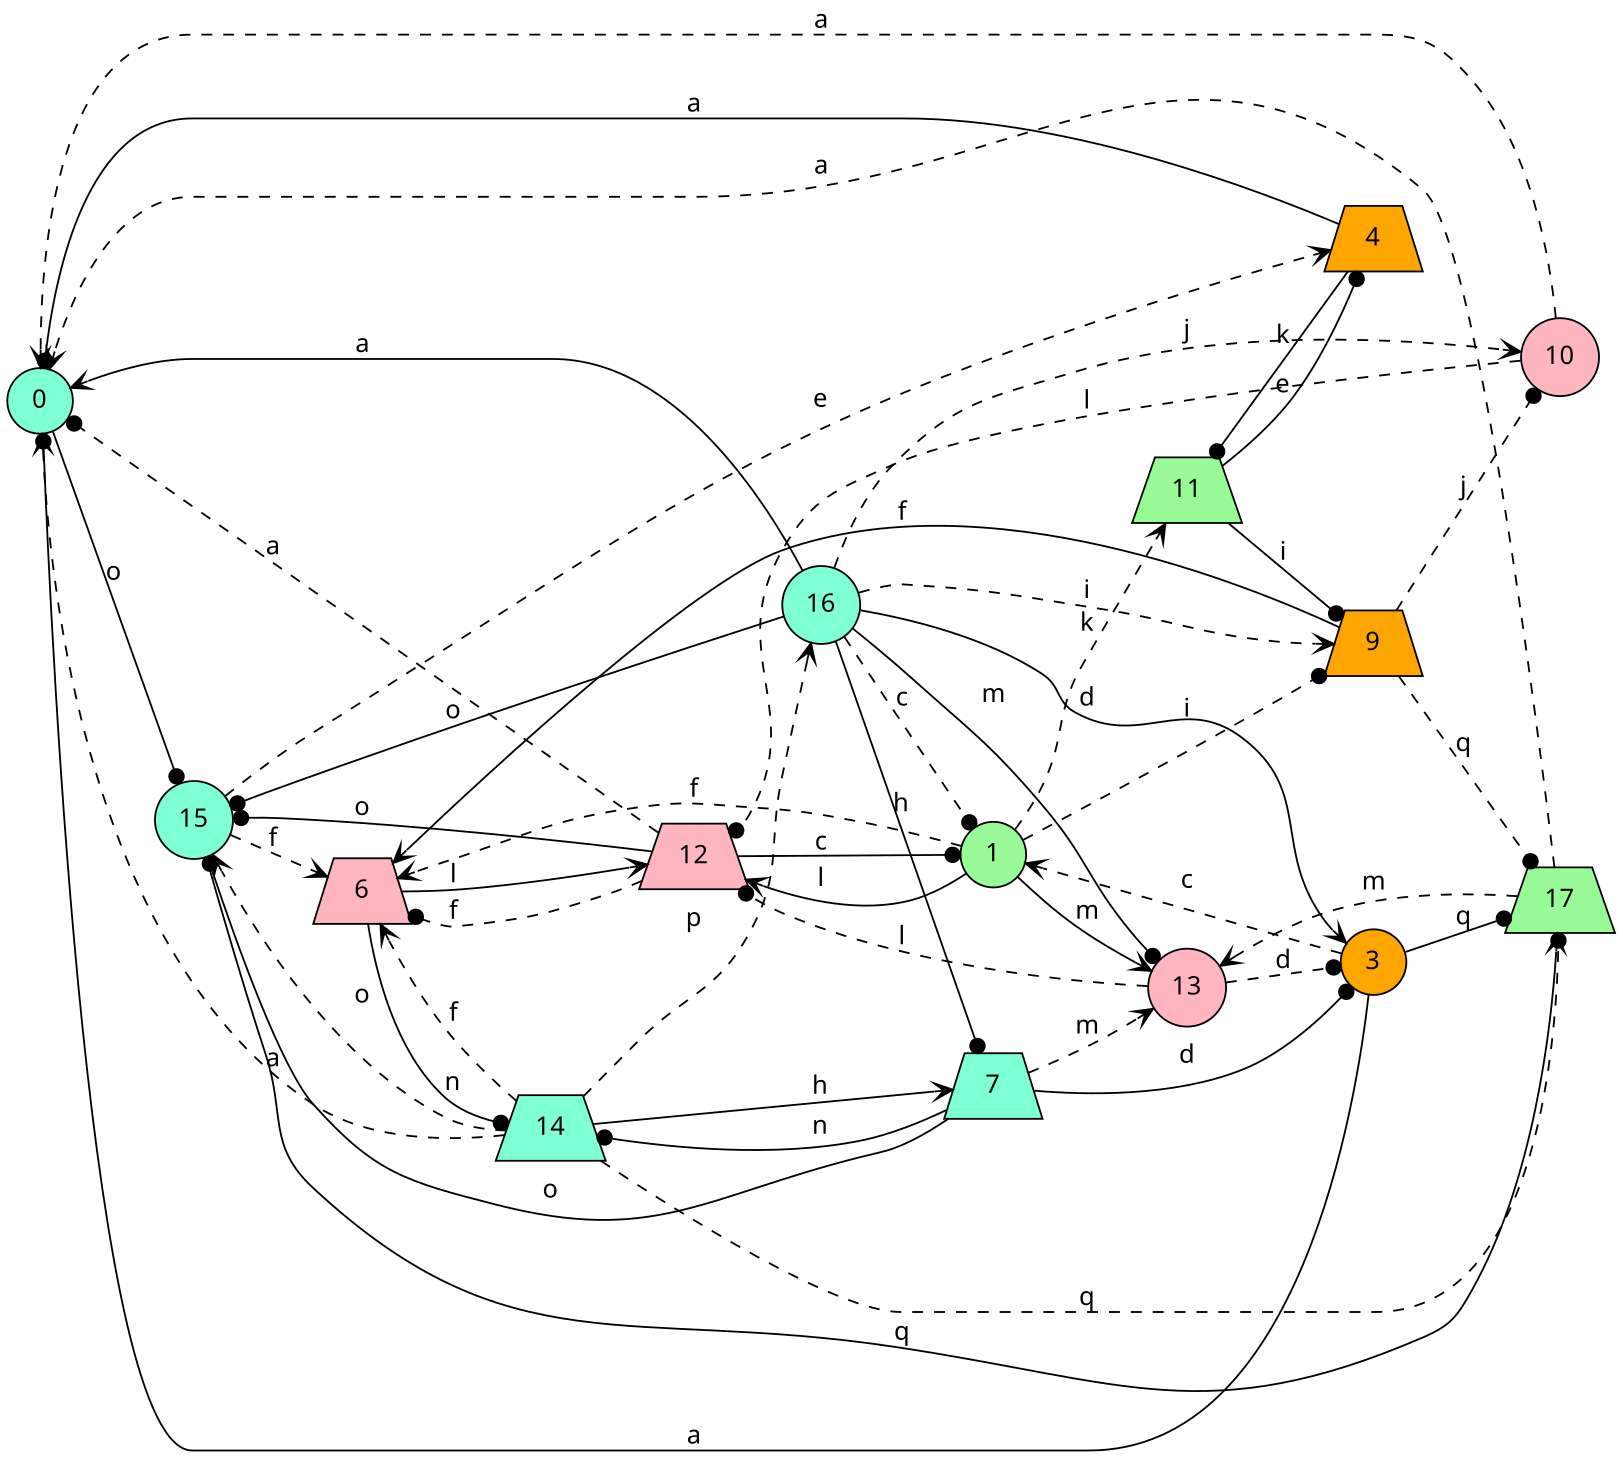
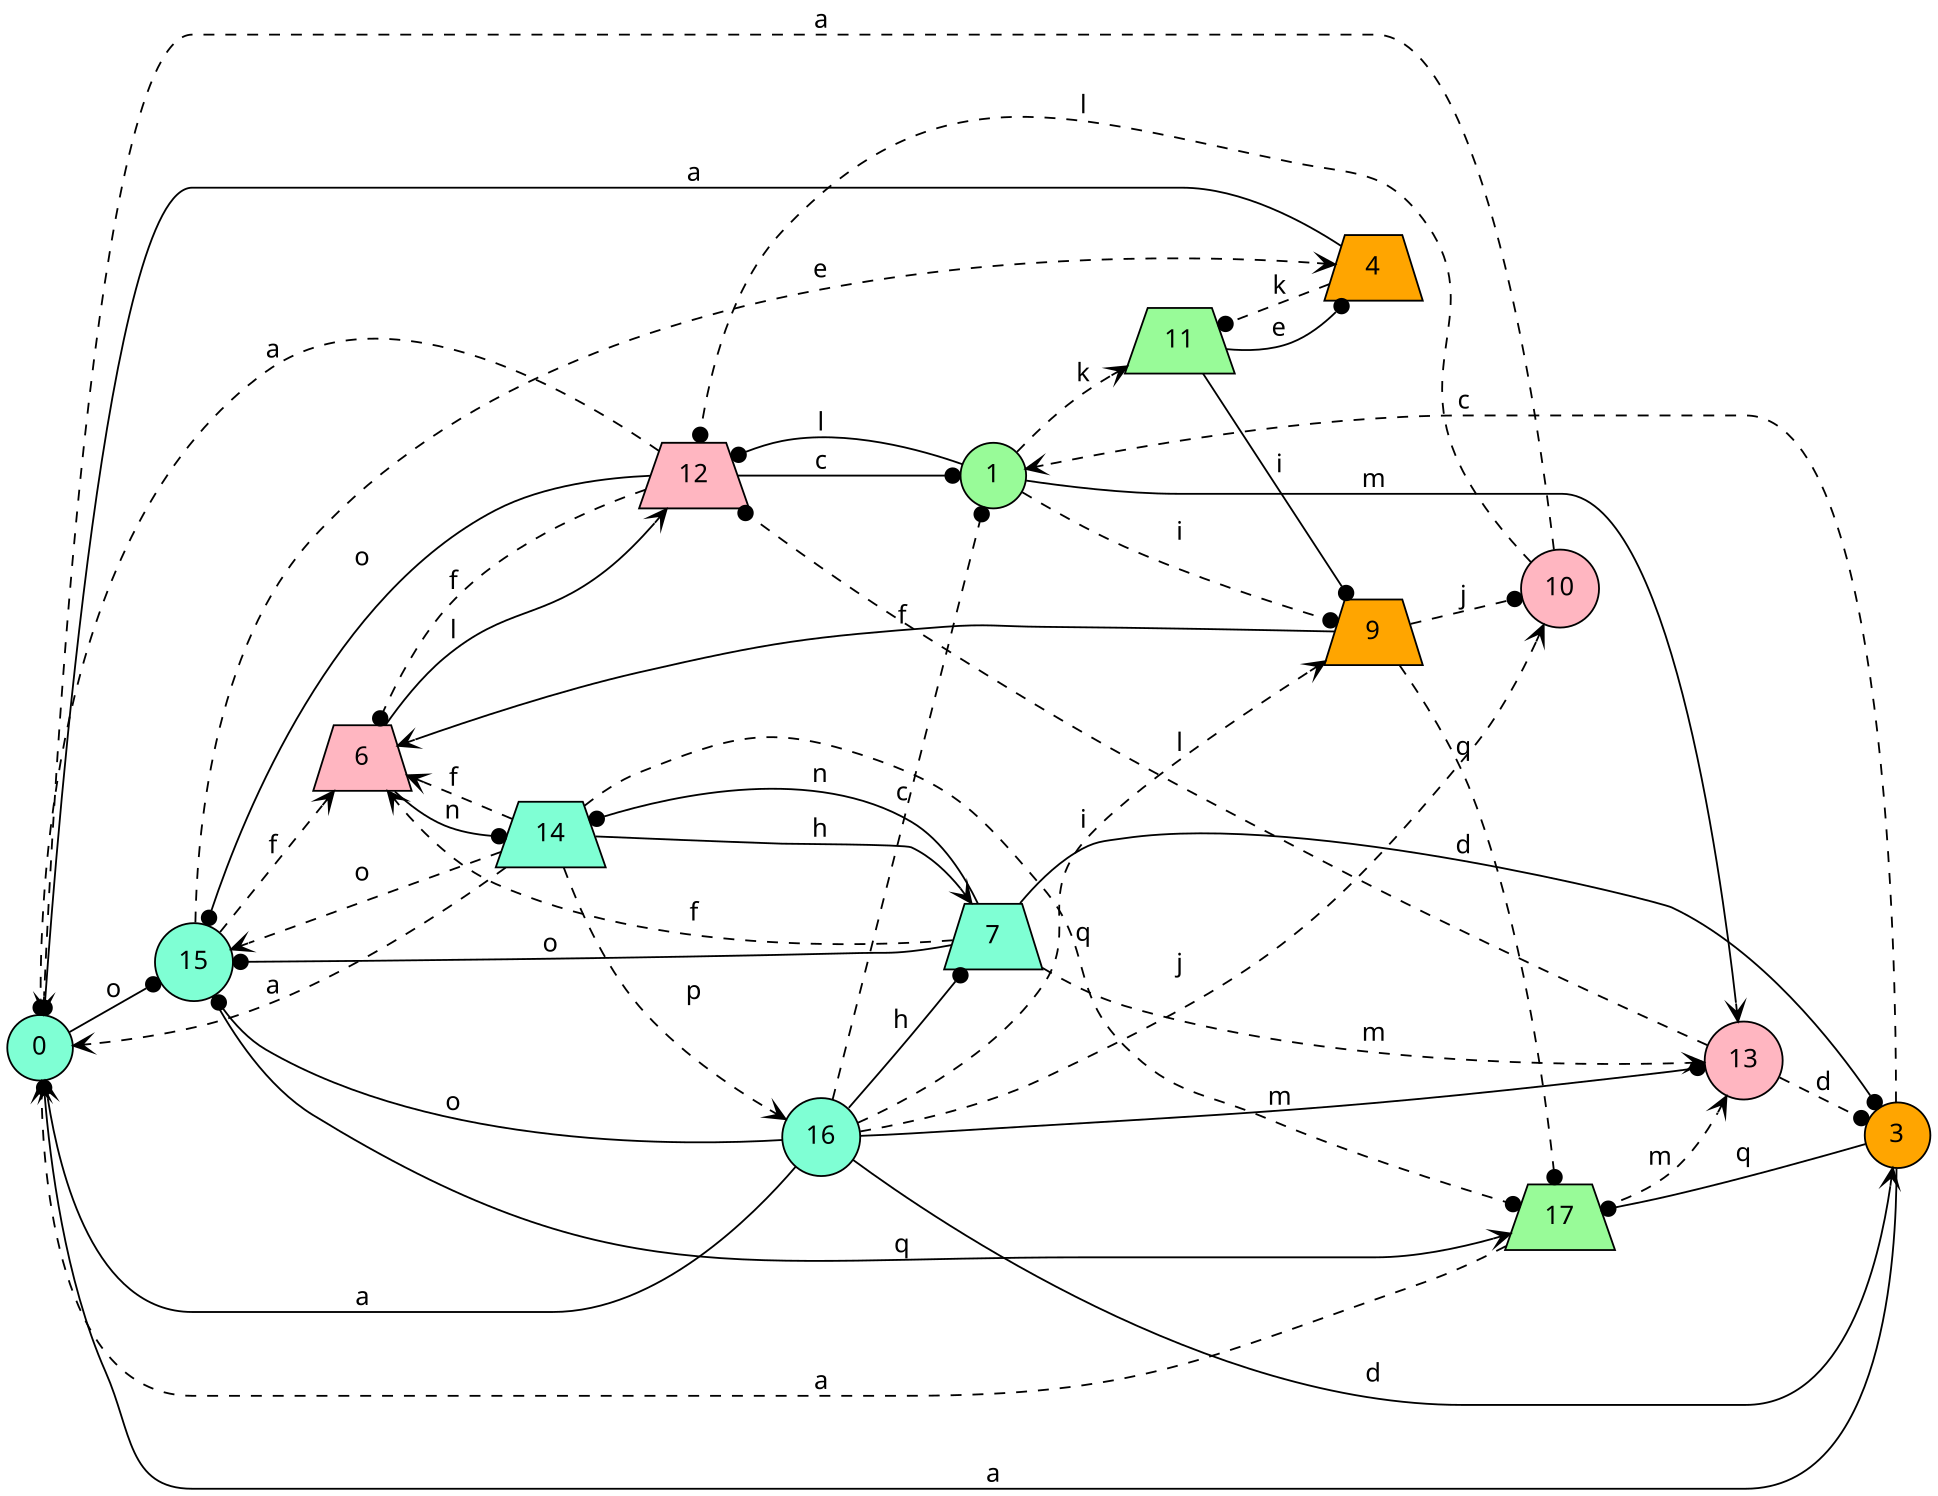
(1285, 358) -> (1281, 303)
(686, 803) -> (659, 929)
(867, 905) -> (855, 439)
